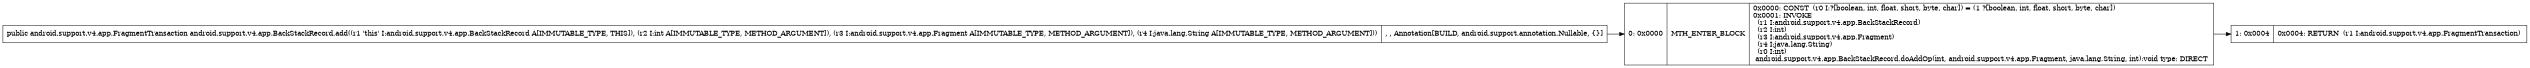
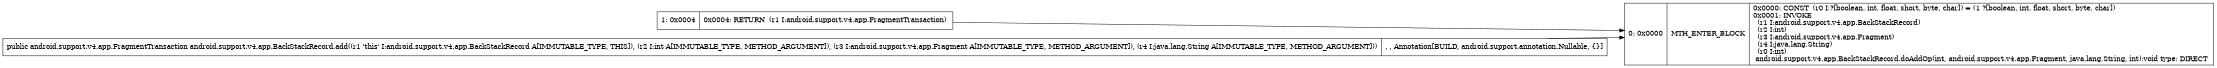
(2220, 34) -> (1286, 26)
